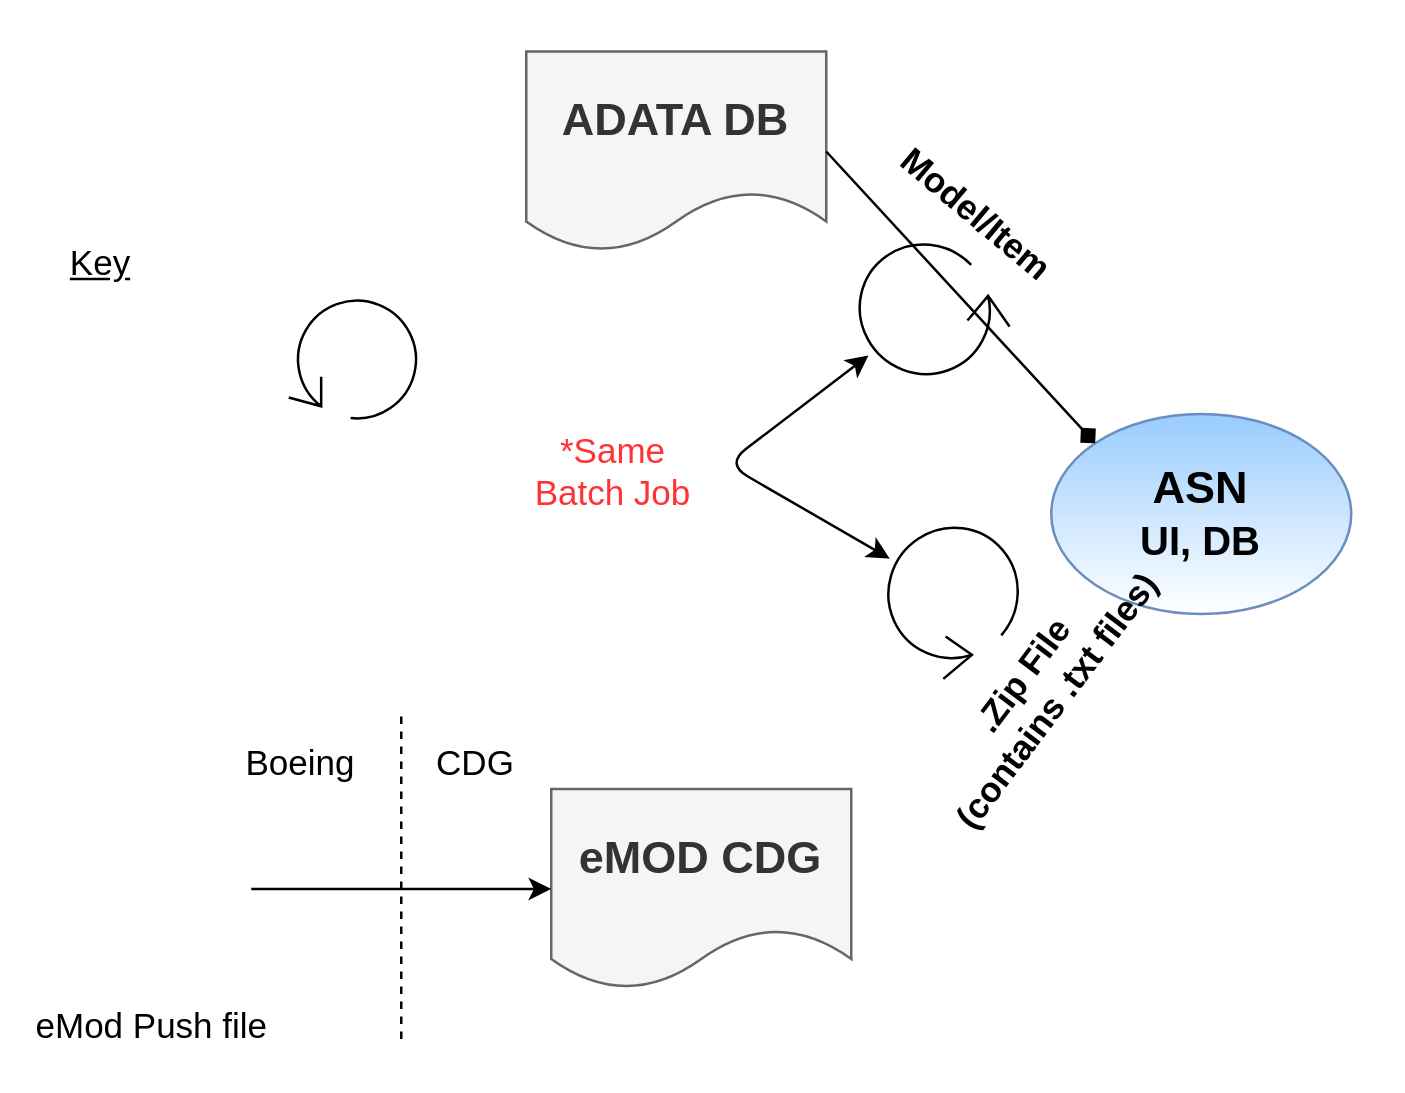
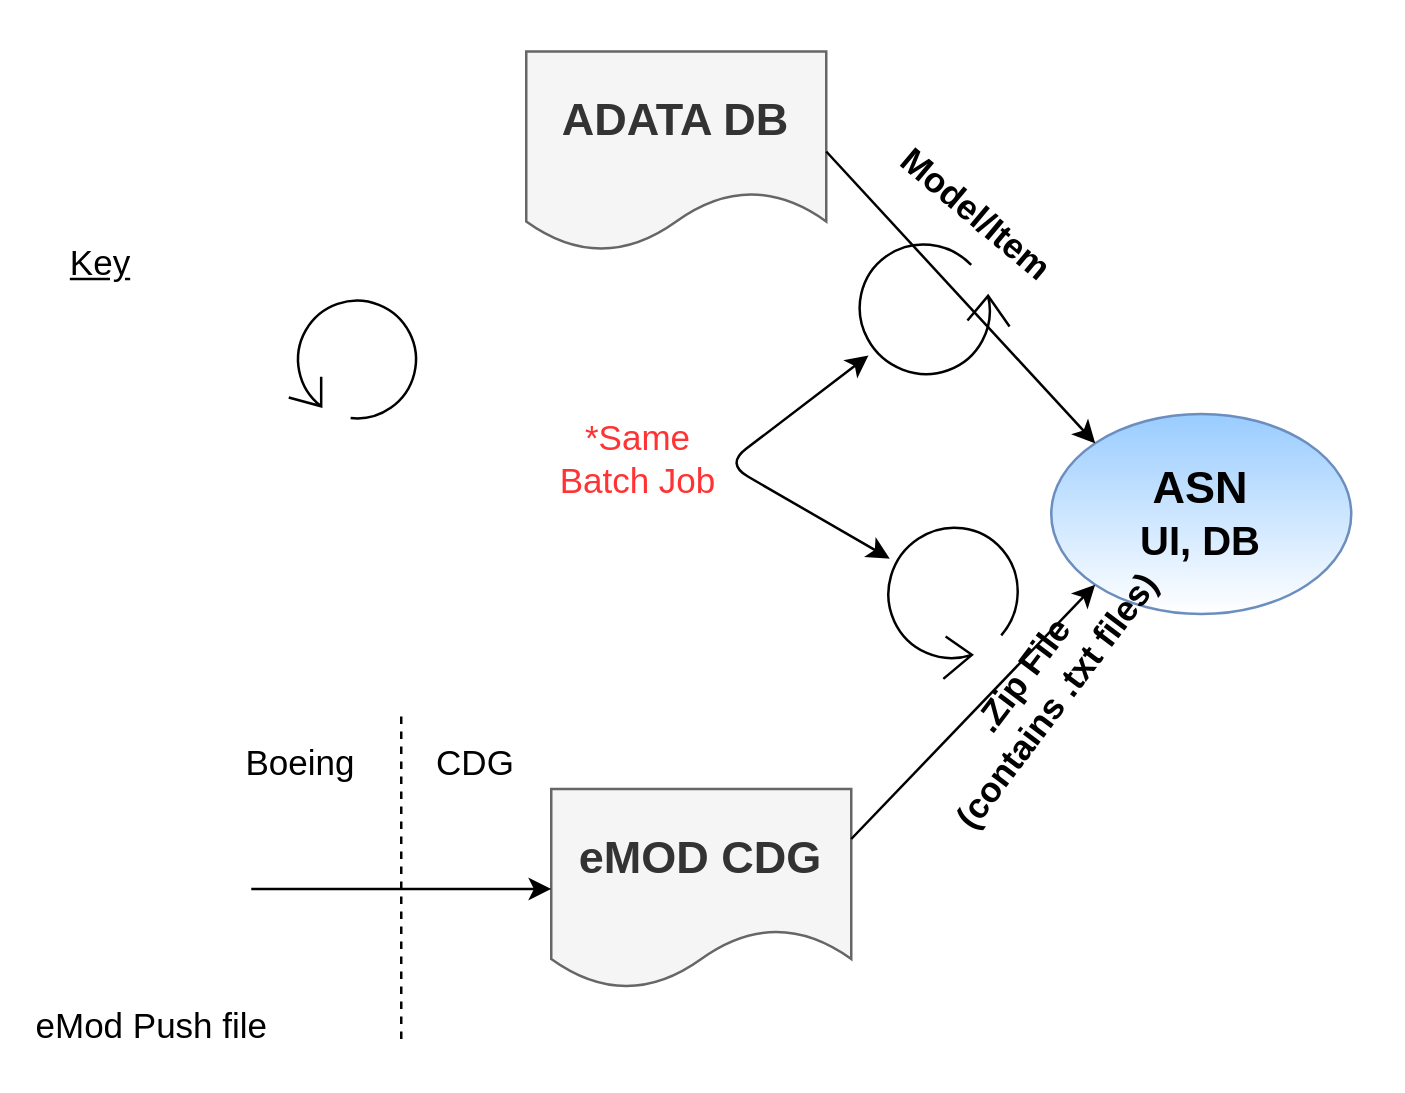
(1081, 428) -> (1082, 428)
(614, 471) -> (639, 459)
none -> (968, 717)
